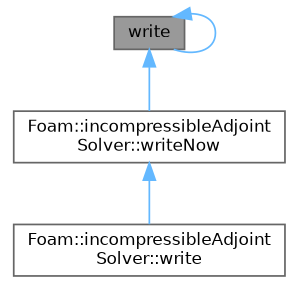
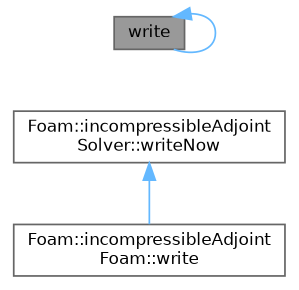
(149, 89) -> none
(149, 250) -> (149, 250)
